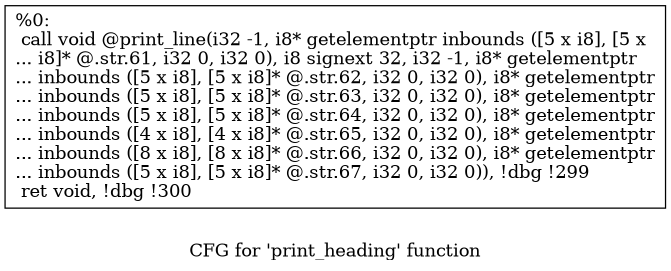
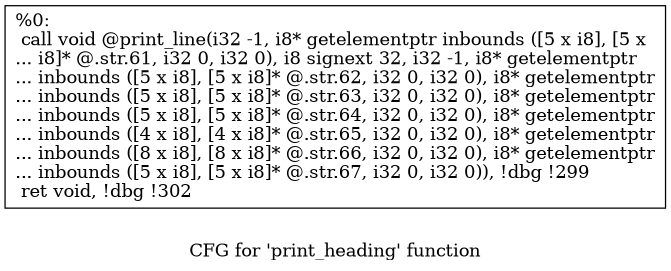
(104, 192) -> (104, 192)
